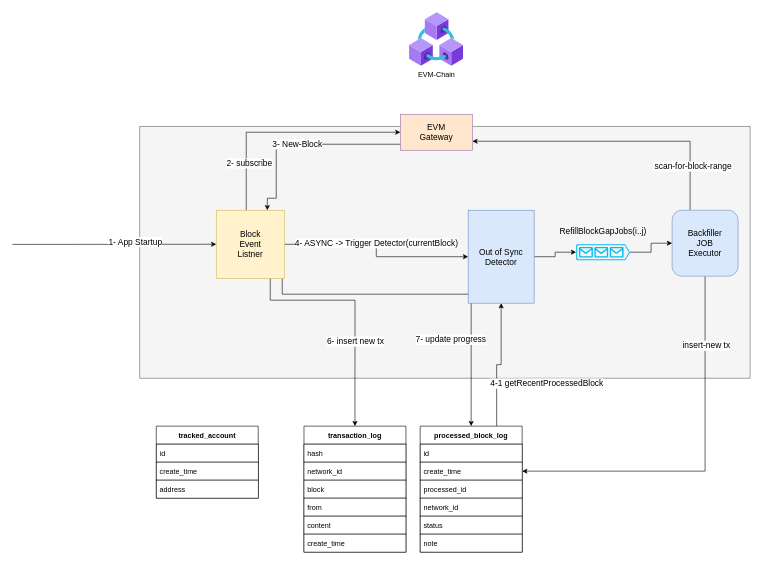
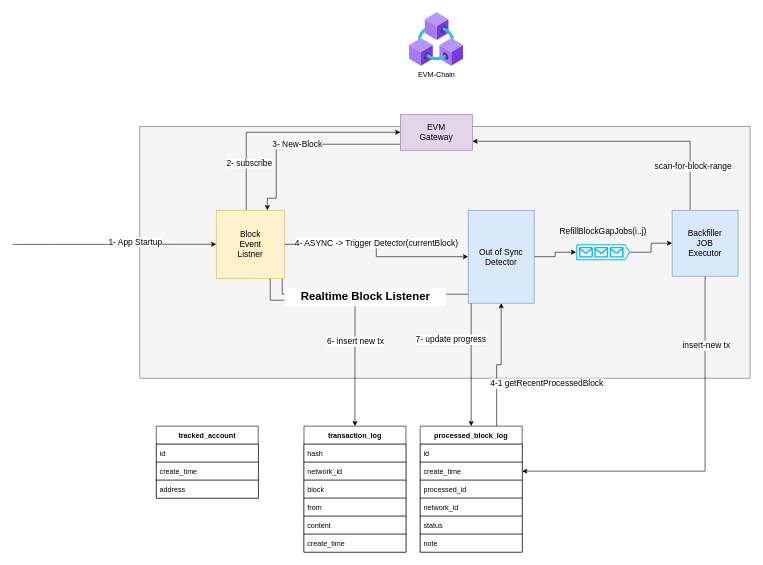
(437, 132) -> (437, 132)
(705, 243) -> (705, 243)
none -> (365, 297)
